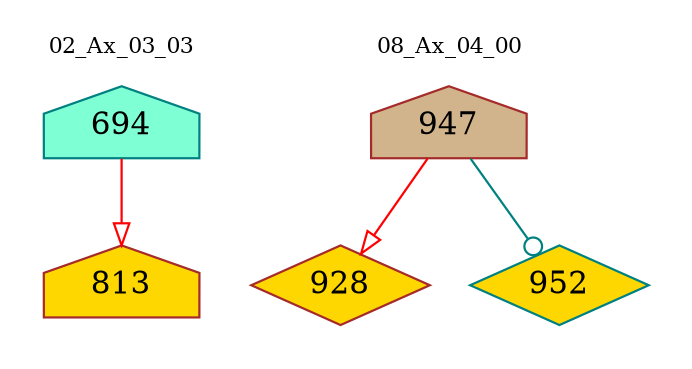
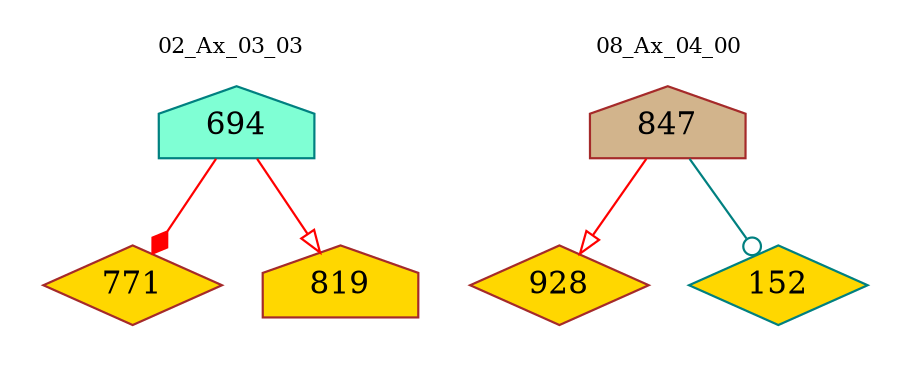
(449, 126) -> (668, 126)
(122, 285) -> (341, 285)
none -> (133, 285)
(559, 285) -> (778, 285)
